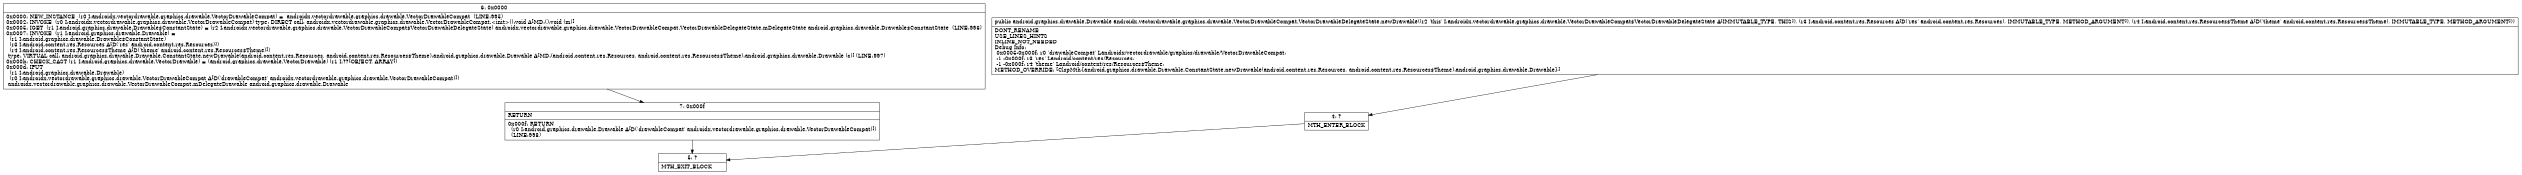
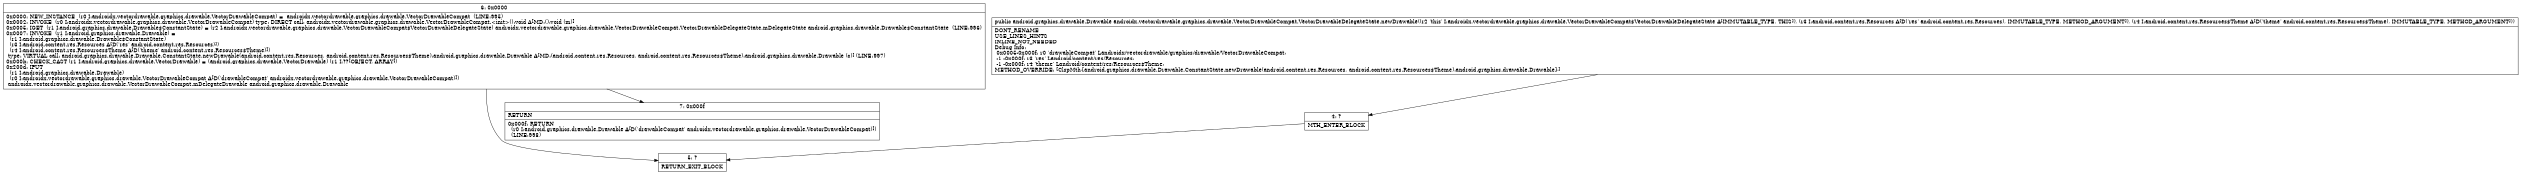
(26, 68) -> (26, 68)
(692, 145) -> (550, 152)
(687, 167) -> (692, 167)
